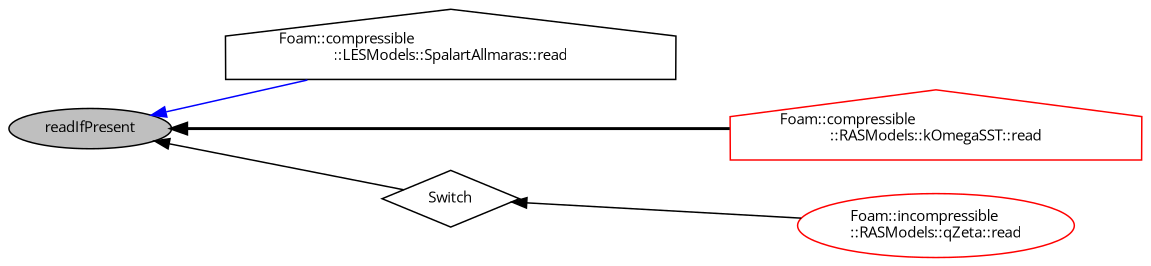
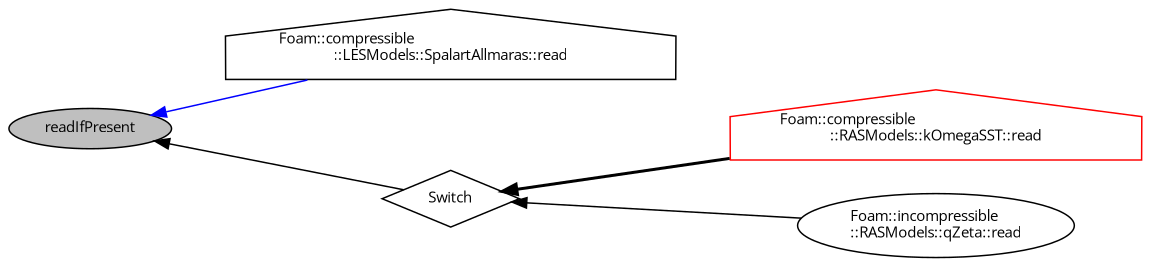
(458, 129) -> (624, 174)
(936, 226) -> (936, 226)
